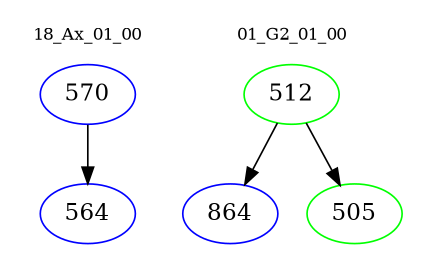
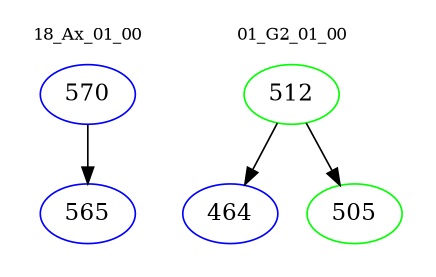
(88, 214) -> (88, 214)
(230, 214) -> (230, 214)
